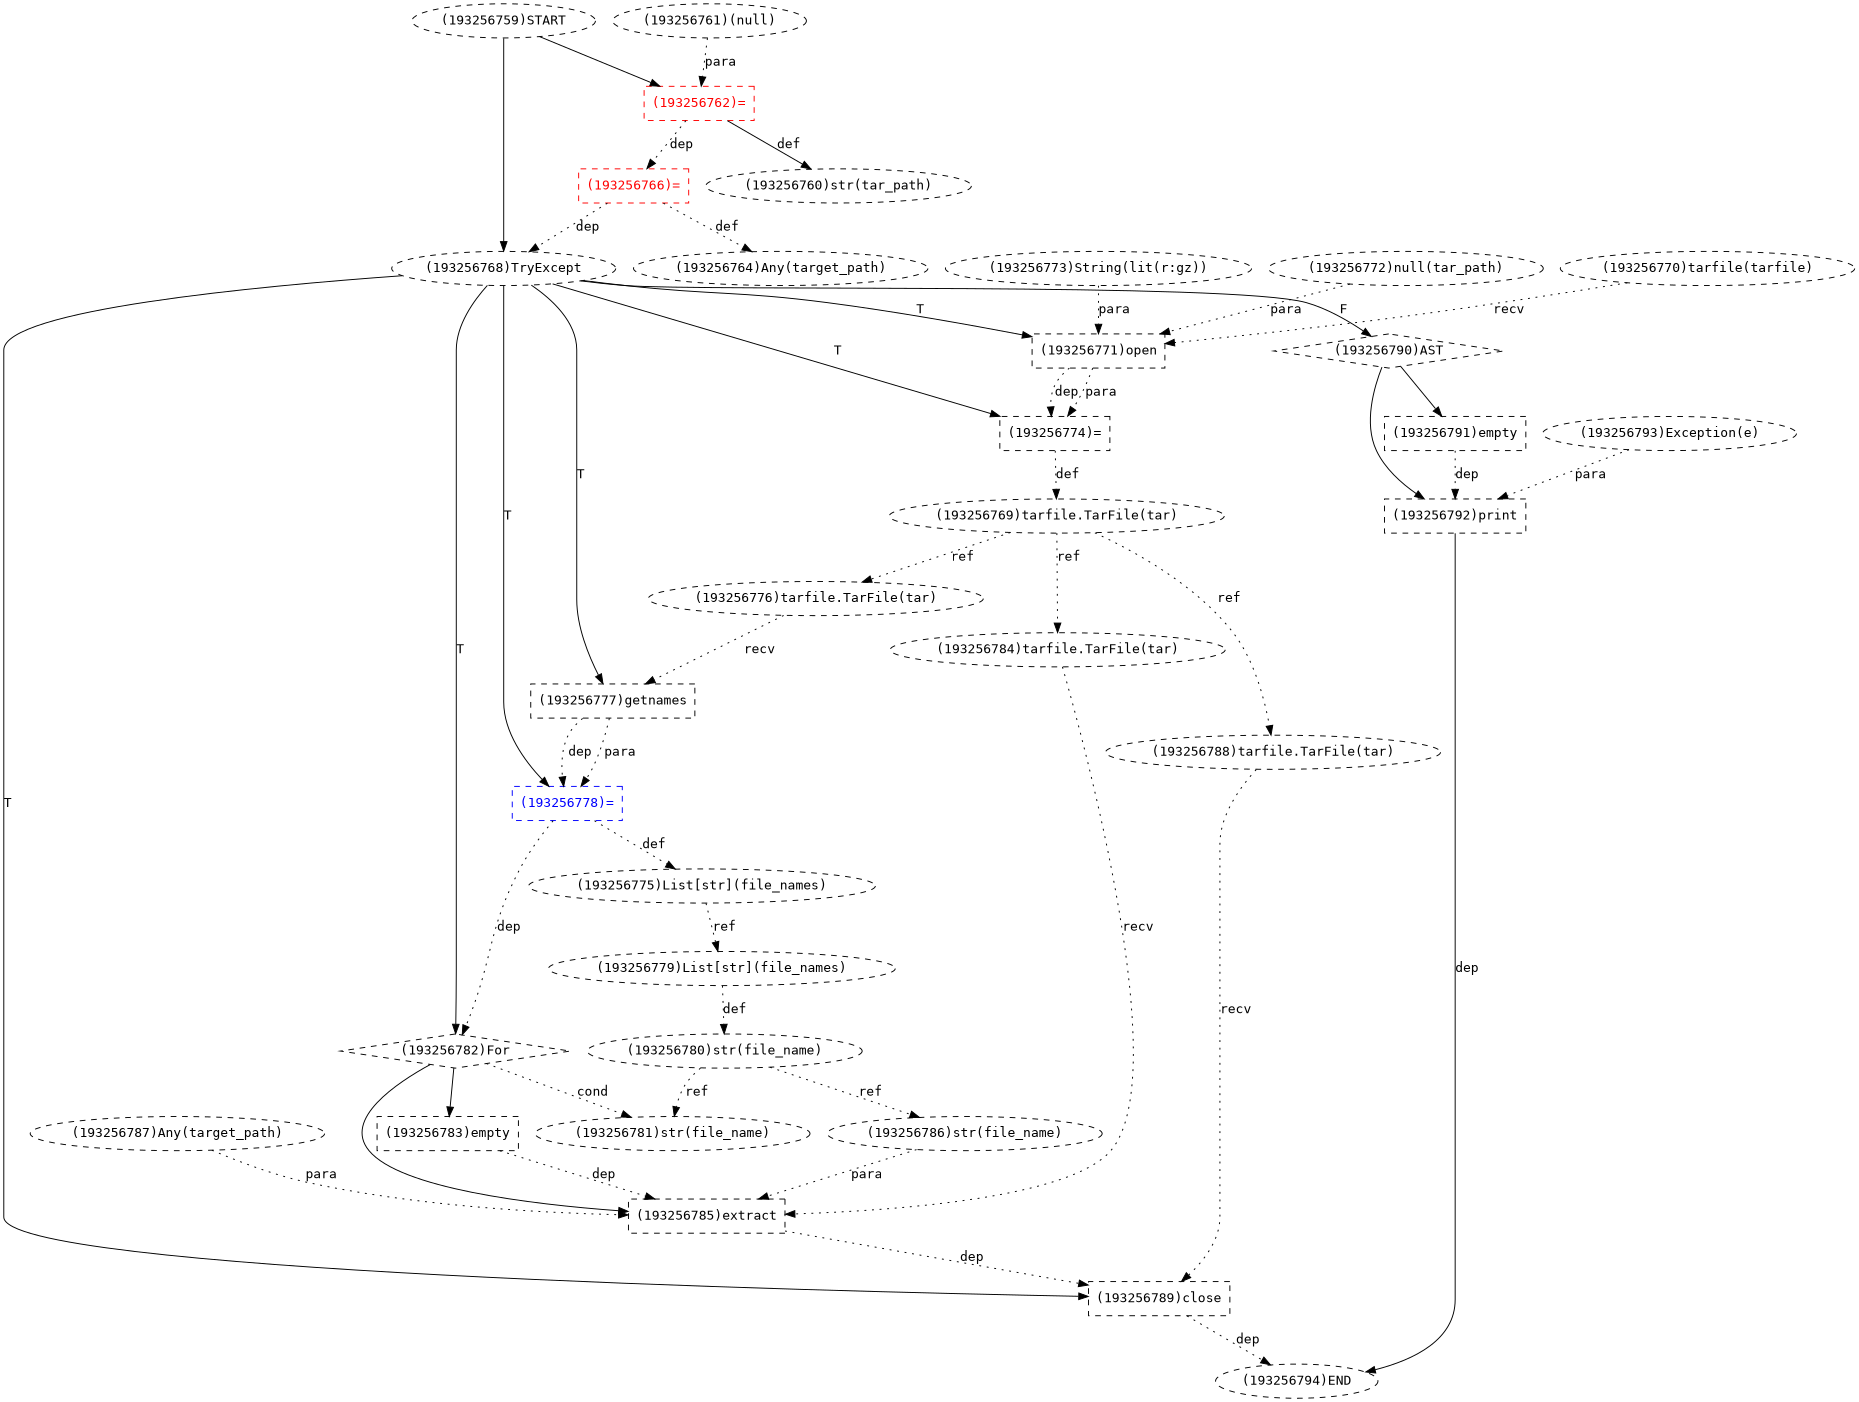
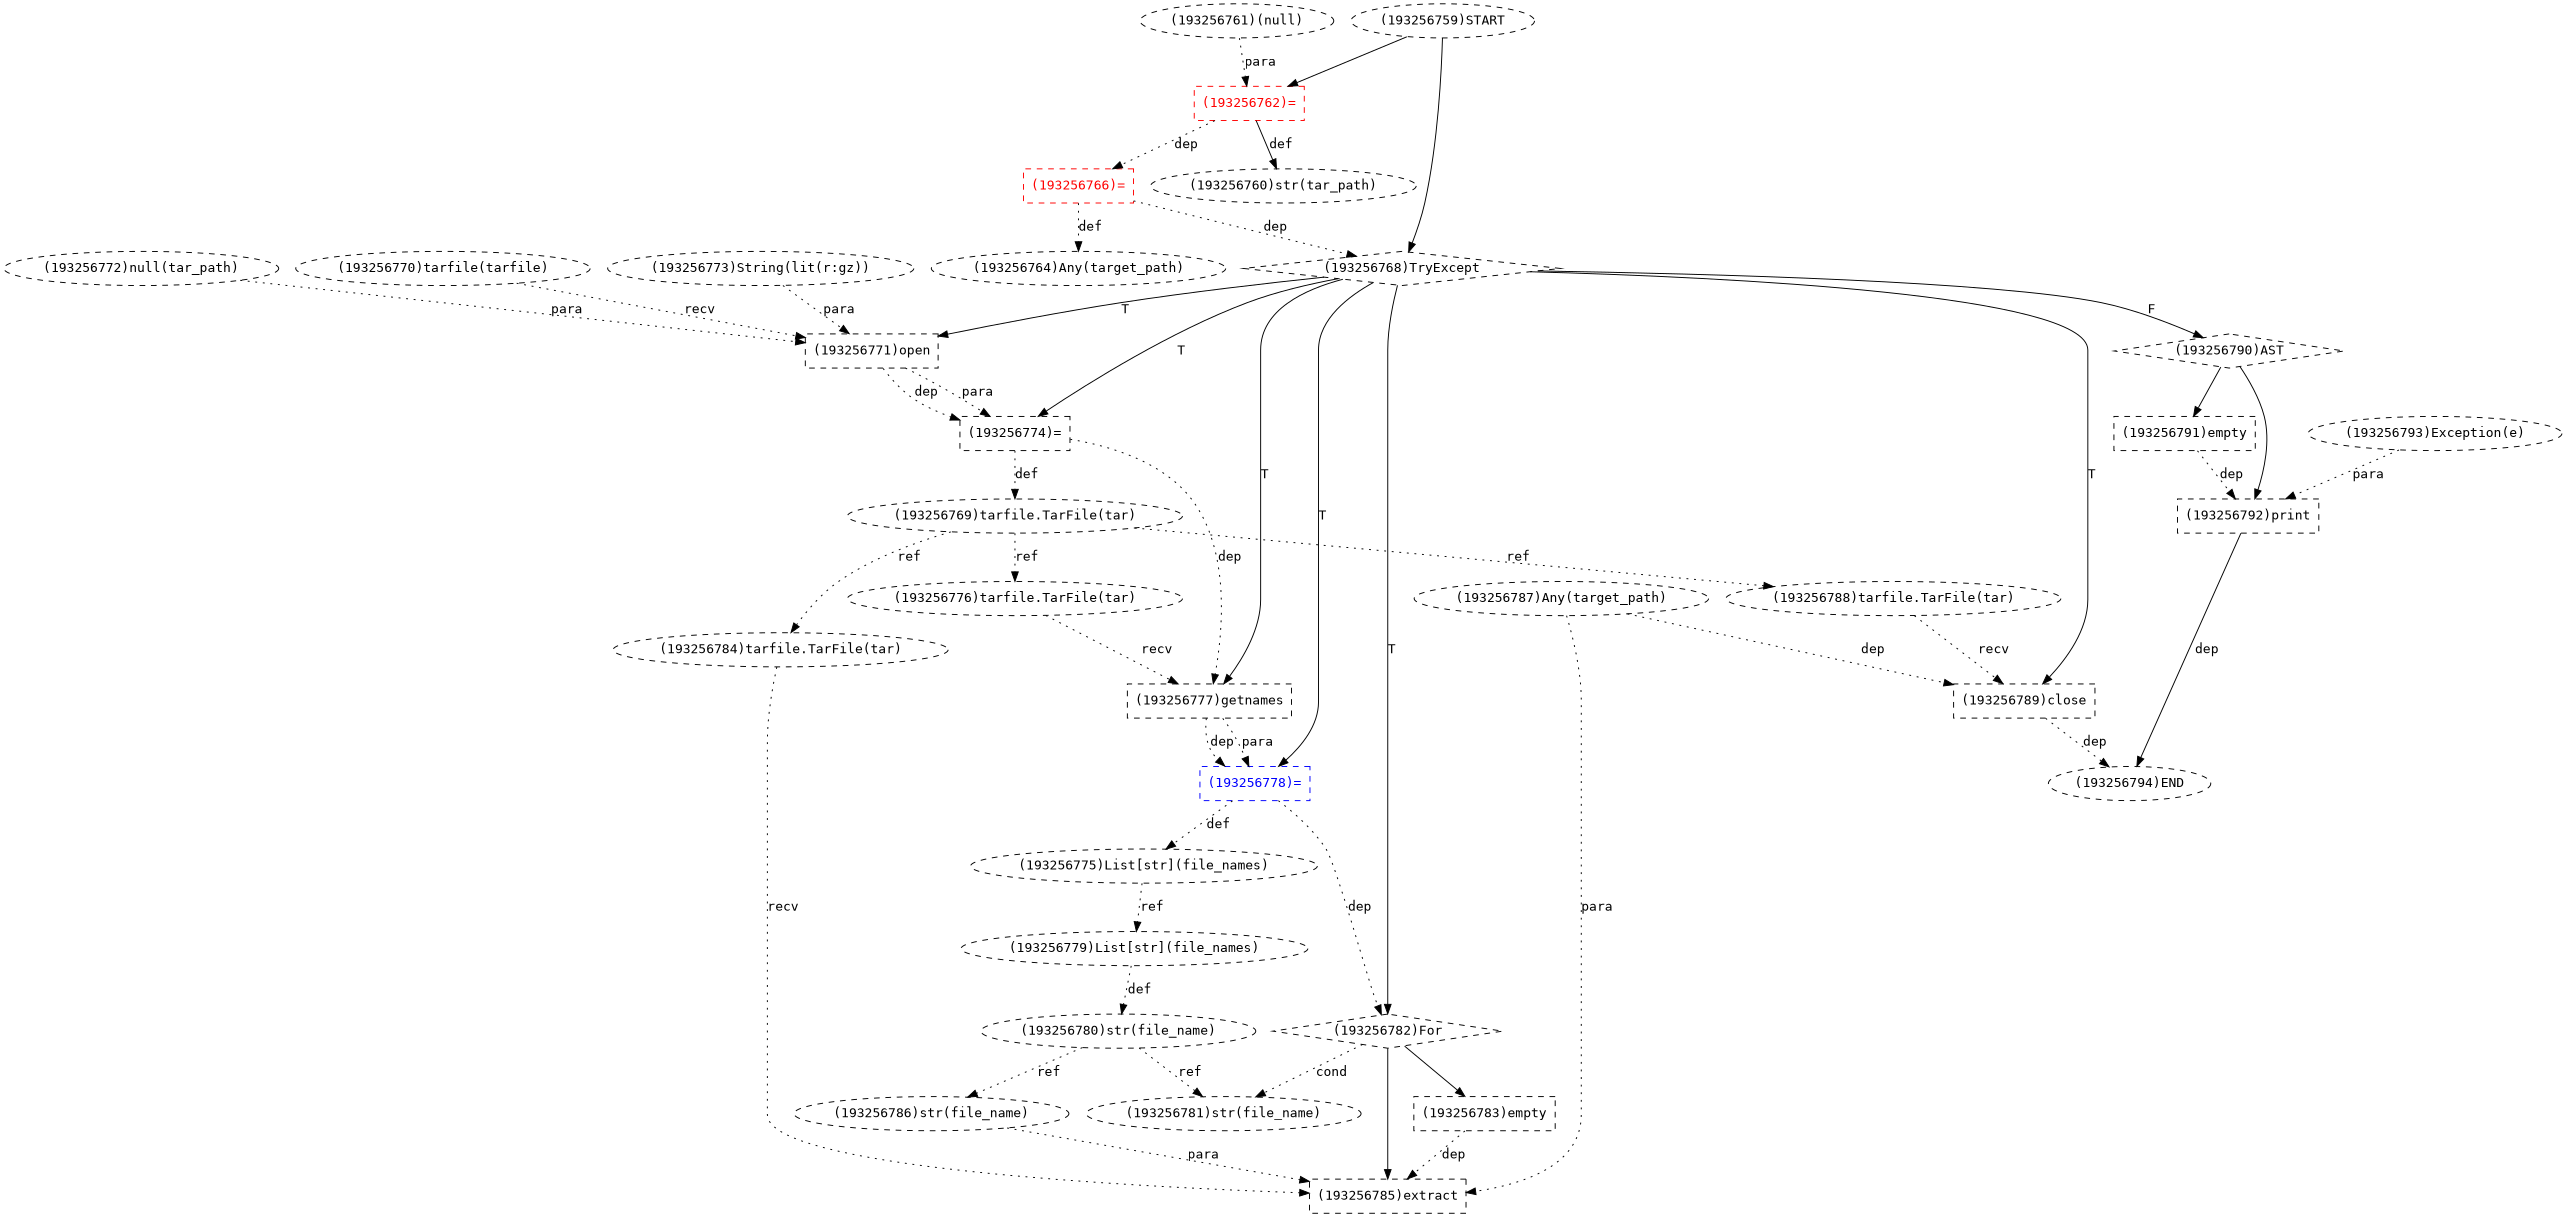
(504, 268) -> (1402, 268)
none -> (1203, 518)
(932, 1257) -> (1786, 648)
